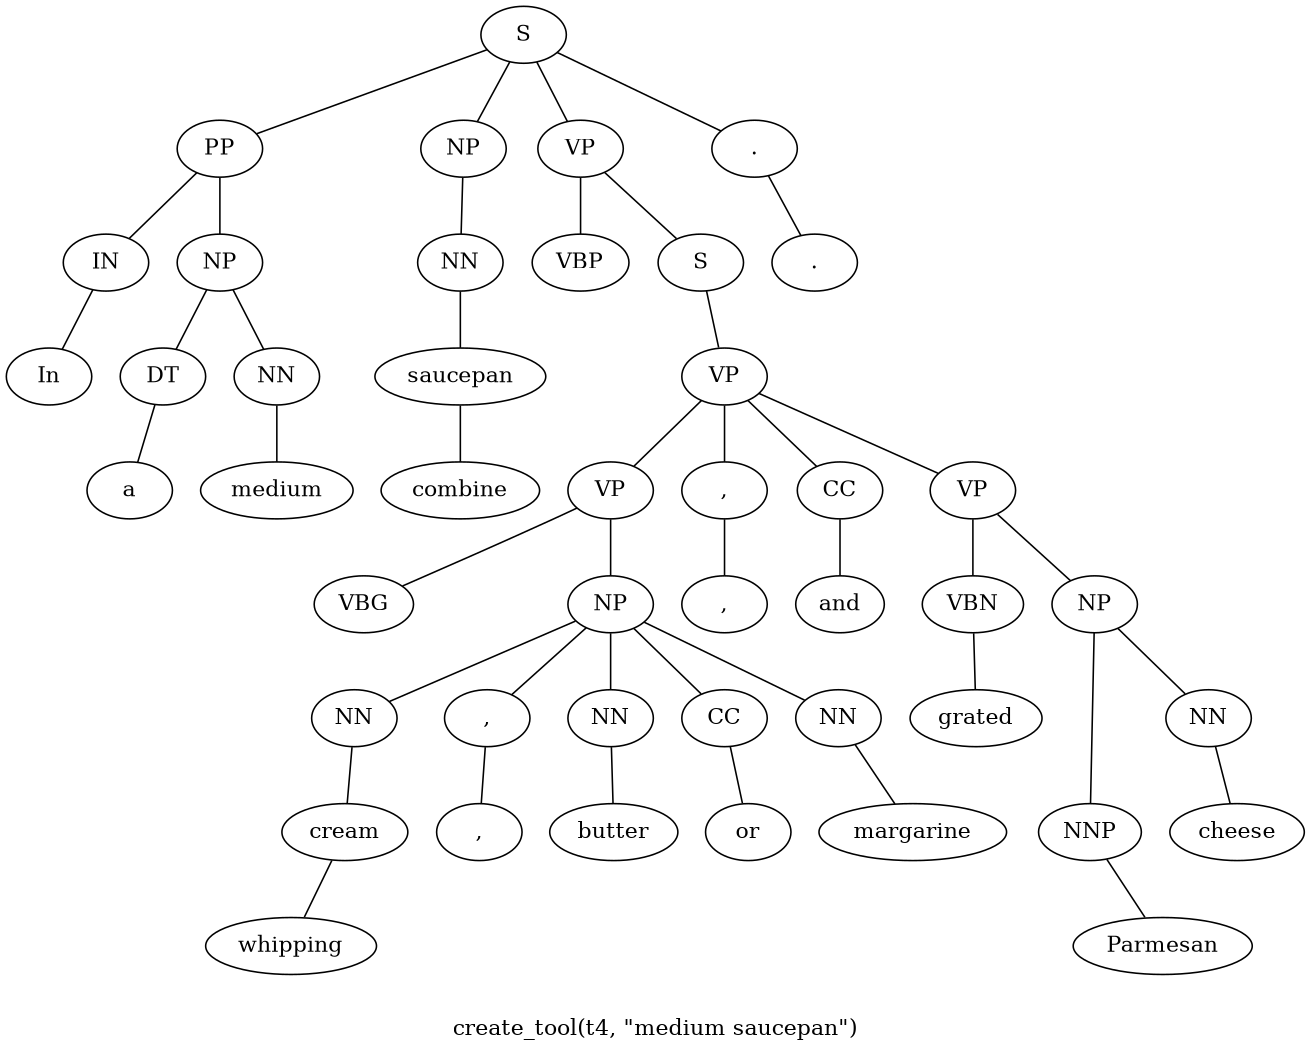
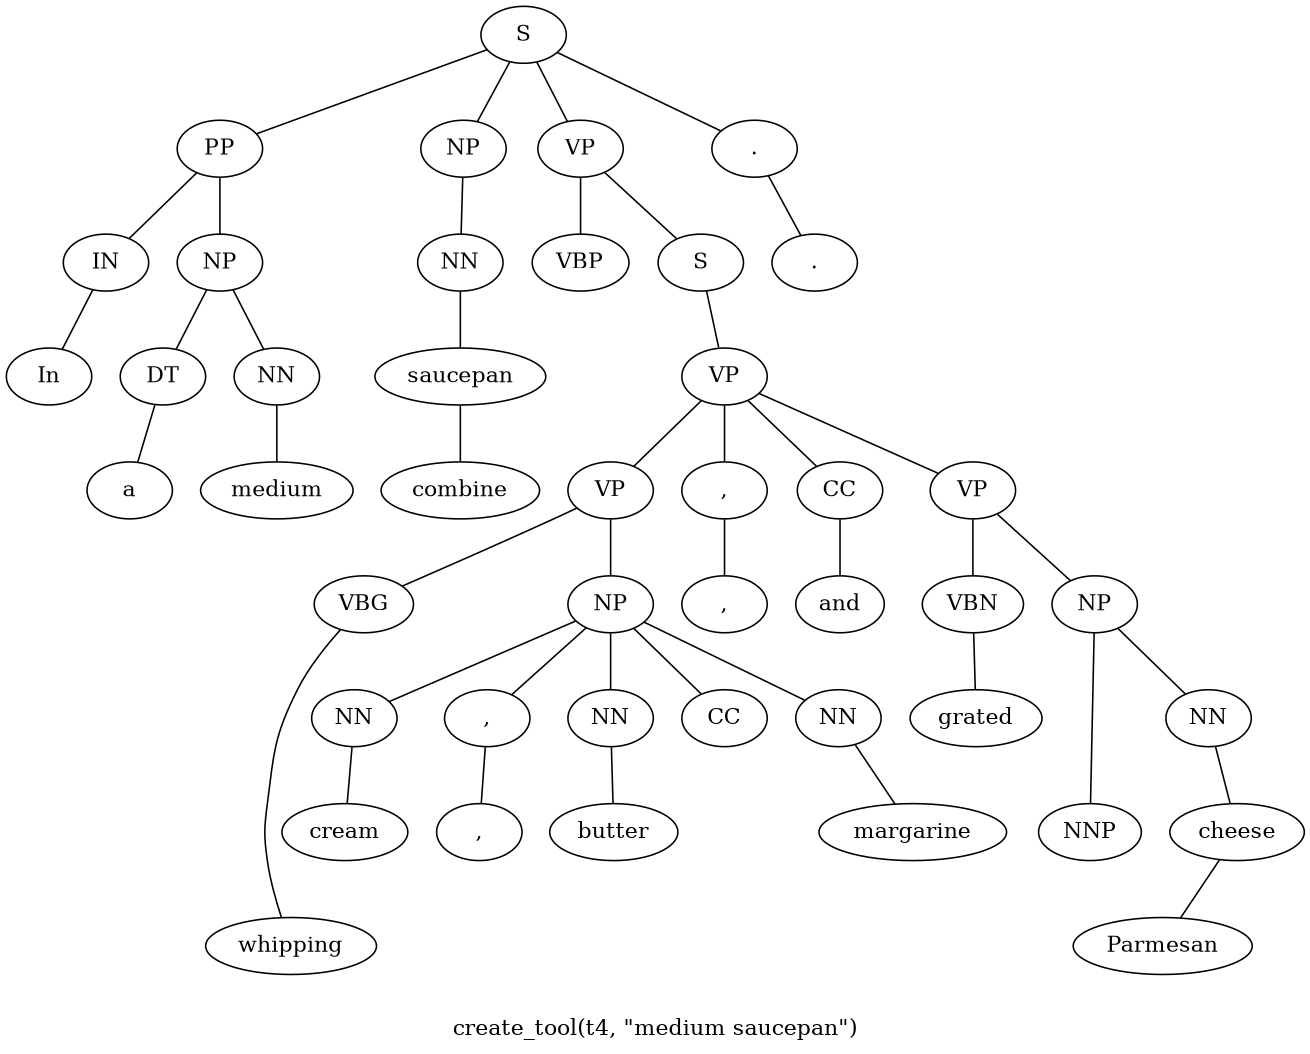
(748, 832) -> none
(1126, 888) -> (1200, 889)
(318, 889) -> (272, 766)
